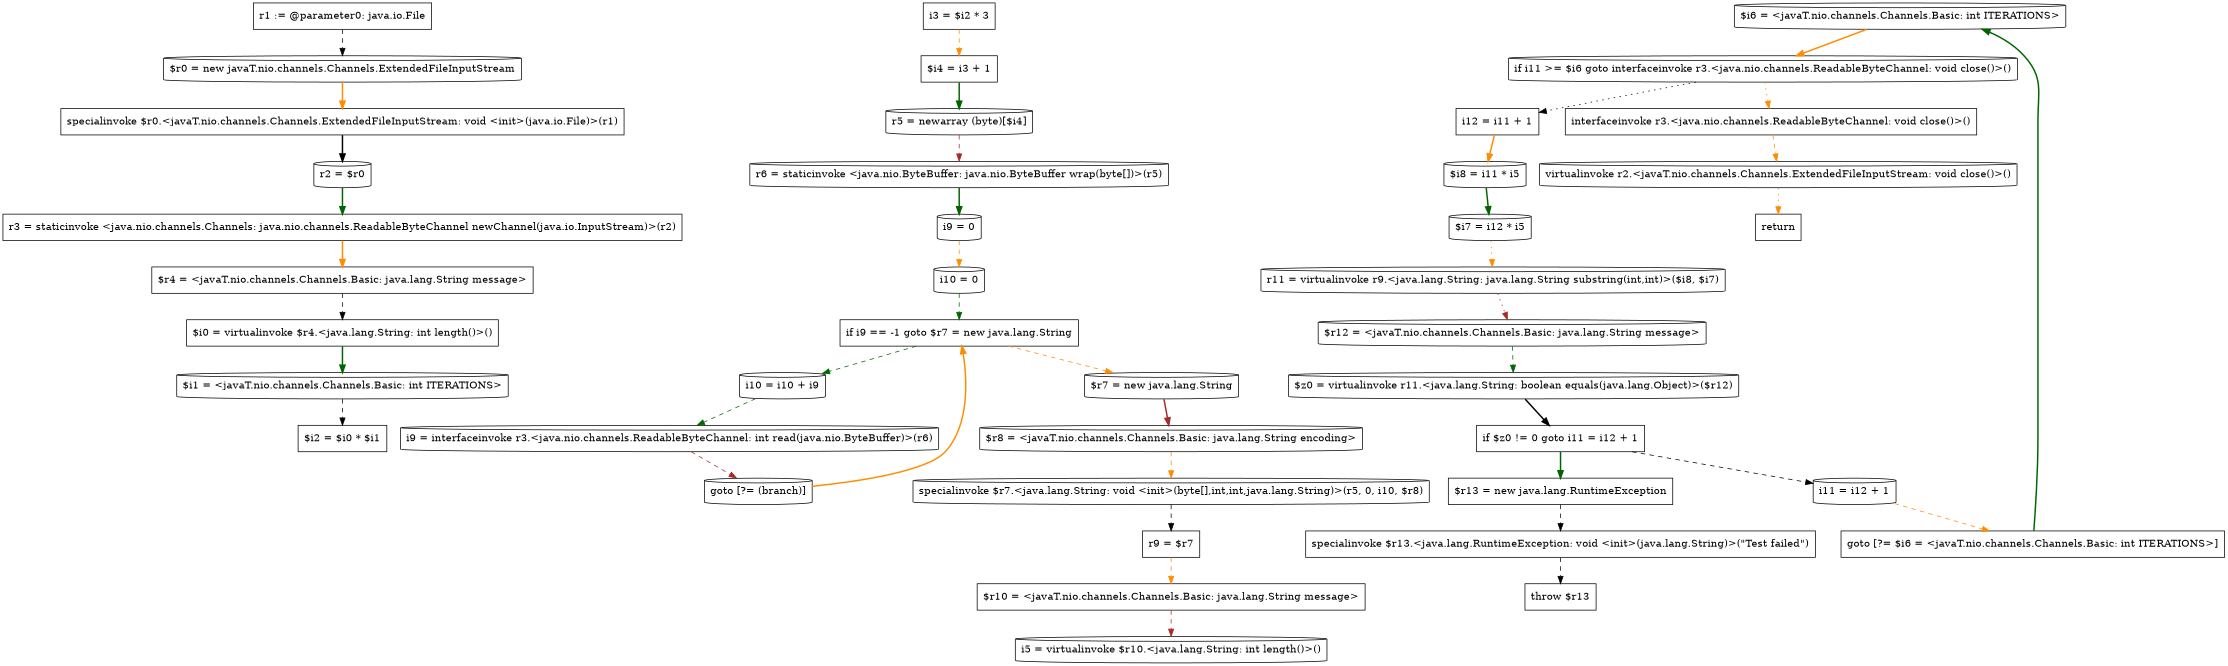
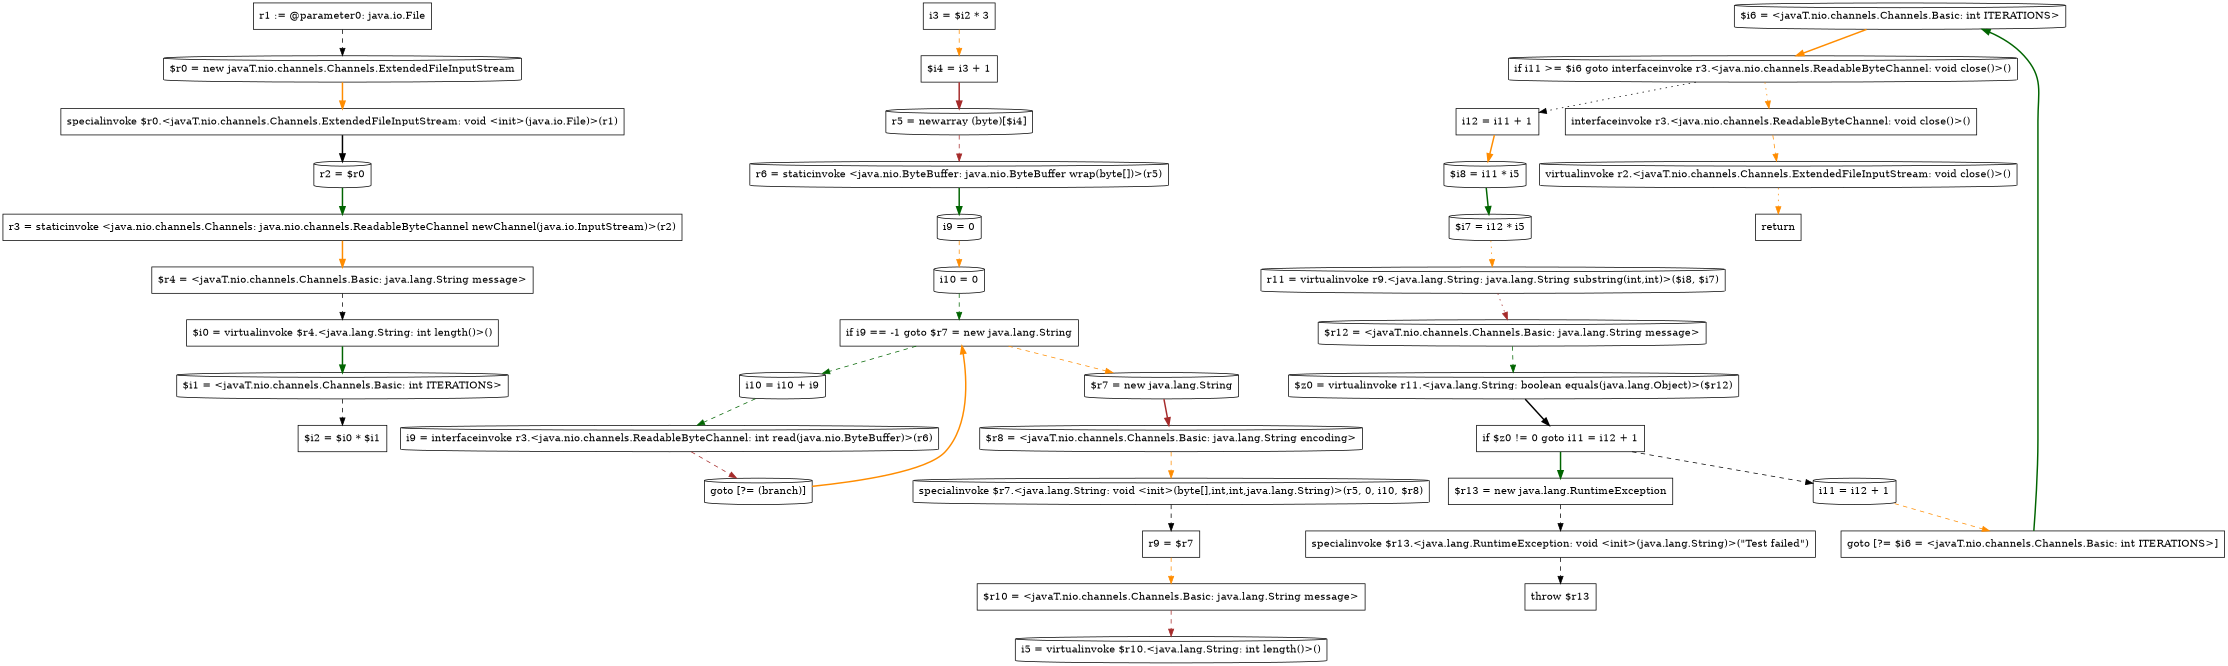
(959, 92) -> (959, 92)
